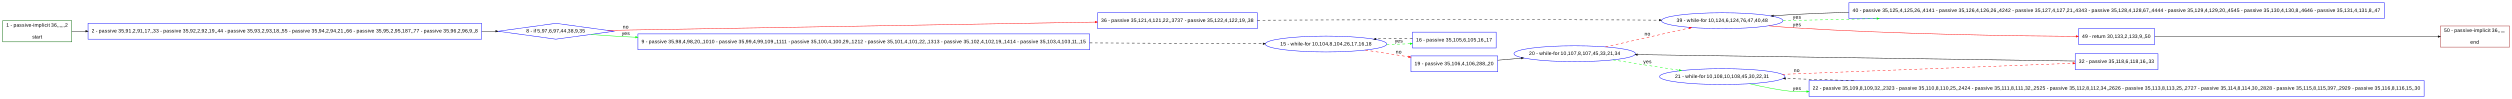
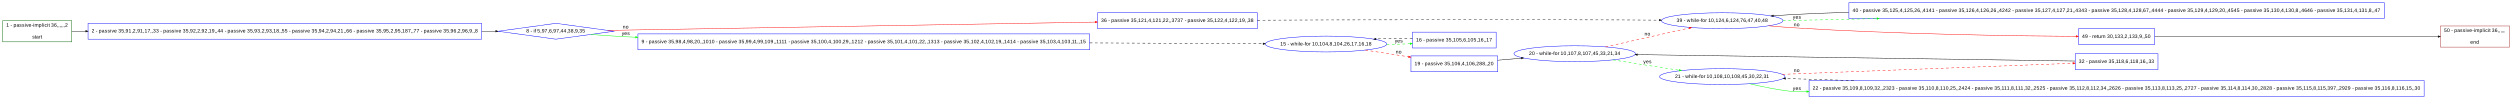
(1797, 25) -> (1797, 25)
